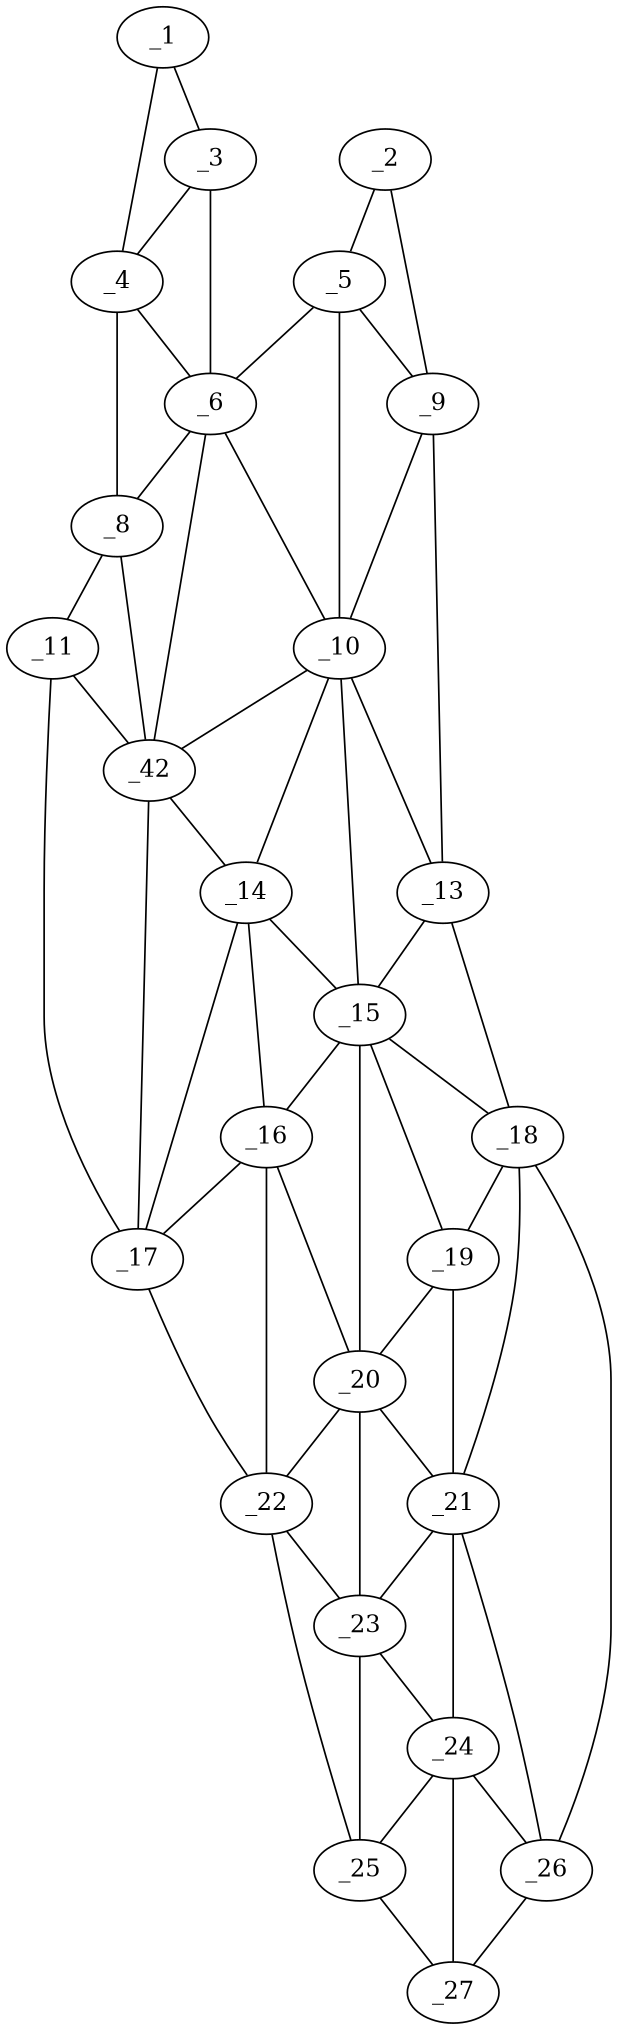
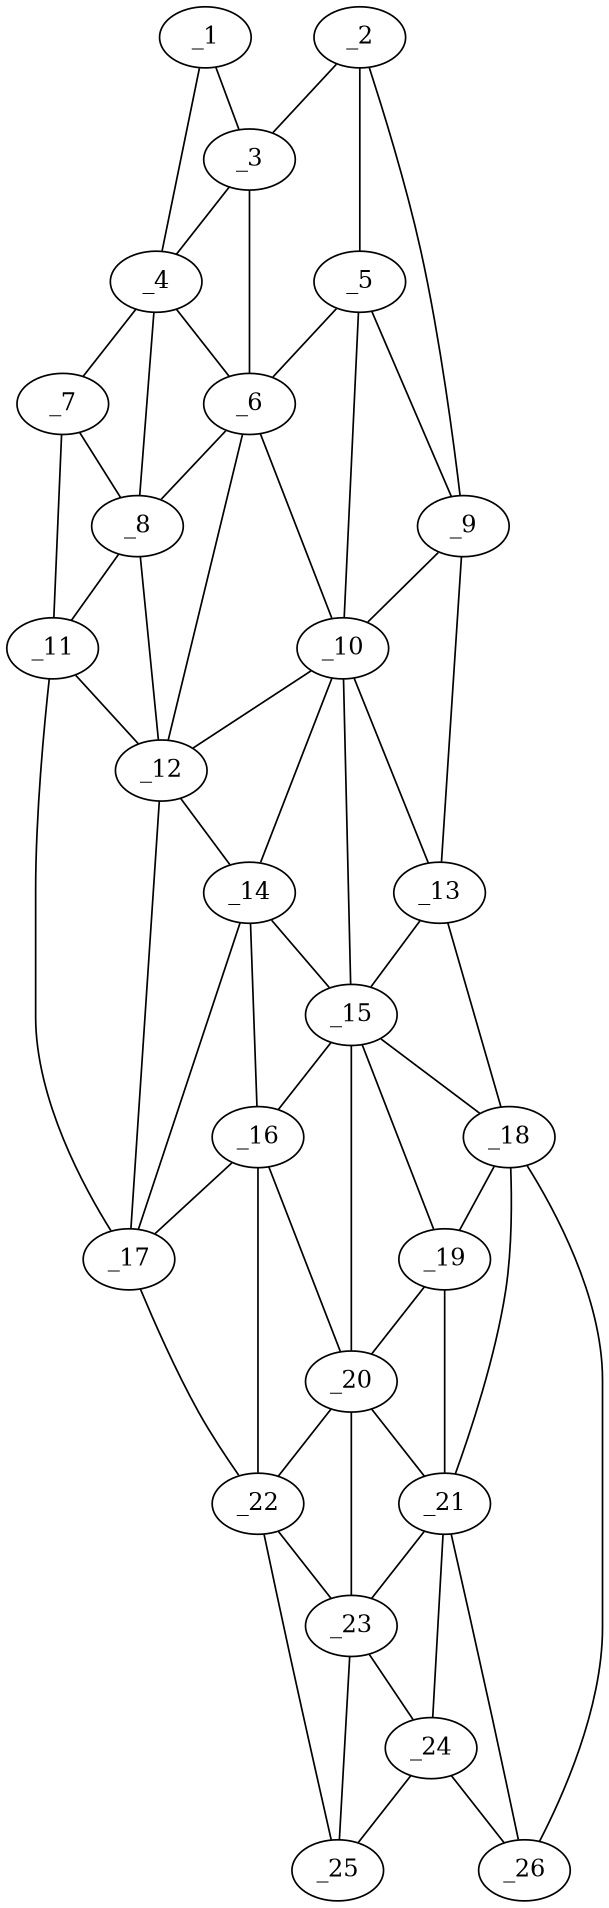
none -> (305, 98)
none -> (63, 404)
(149, 771) -> (161, 771)
(453, 1993) -> none
